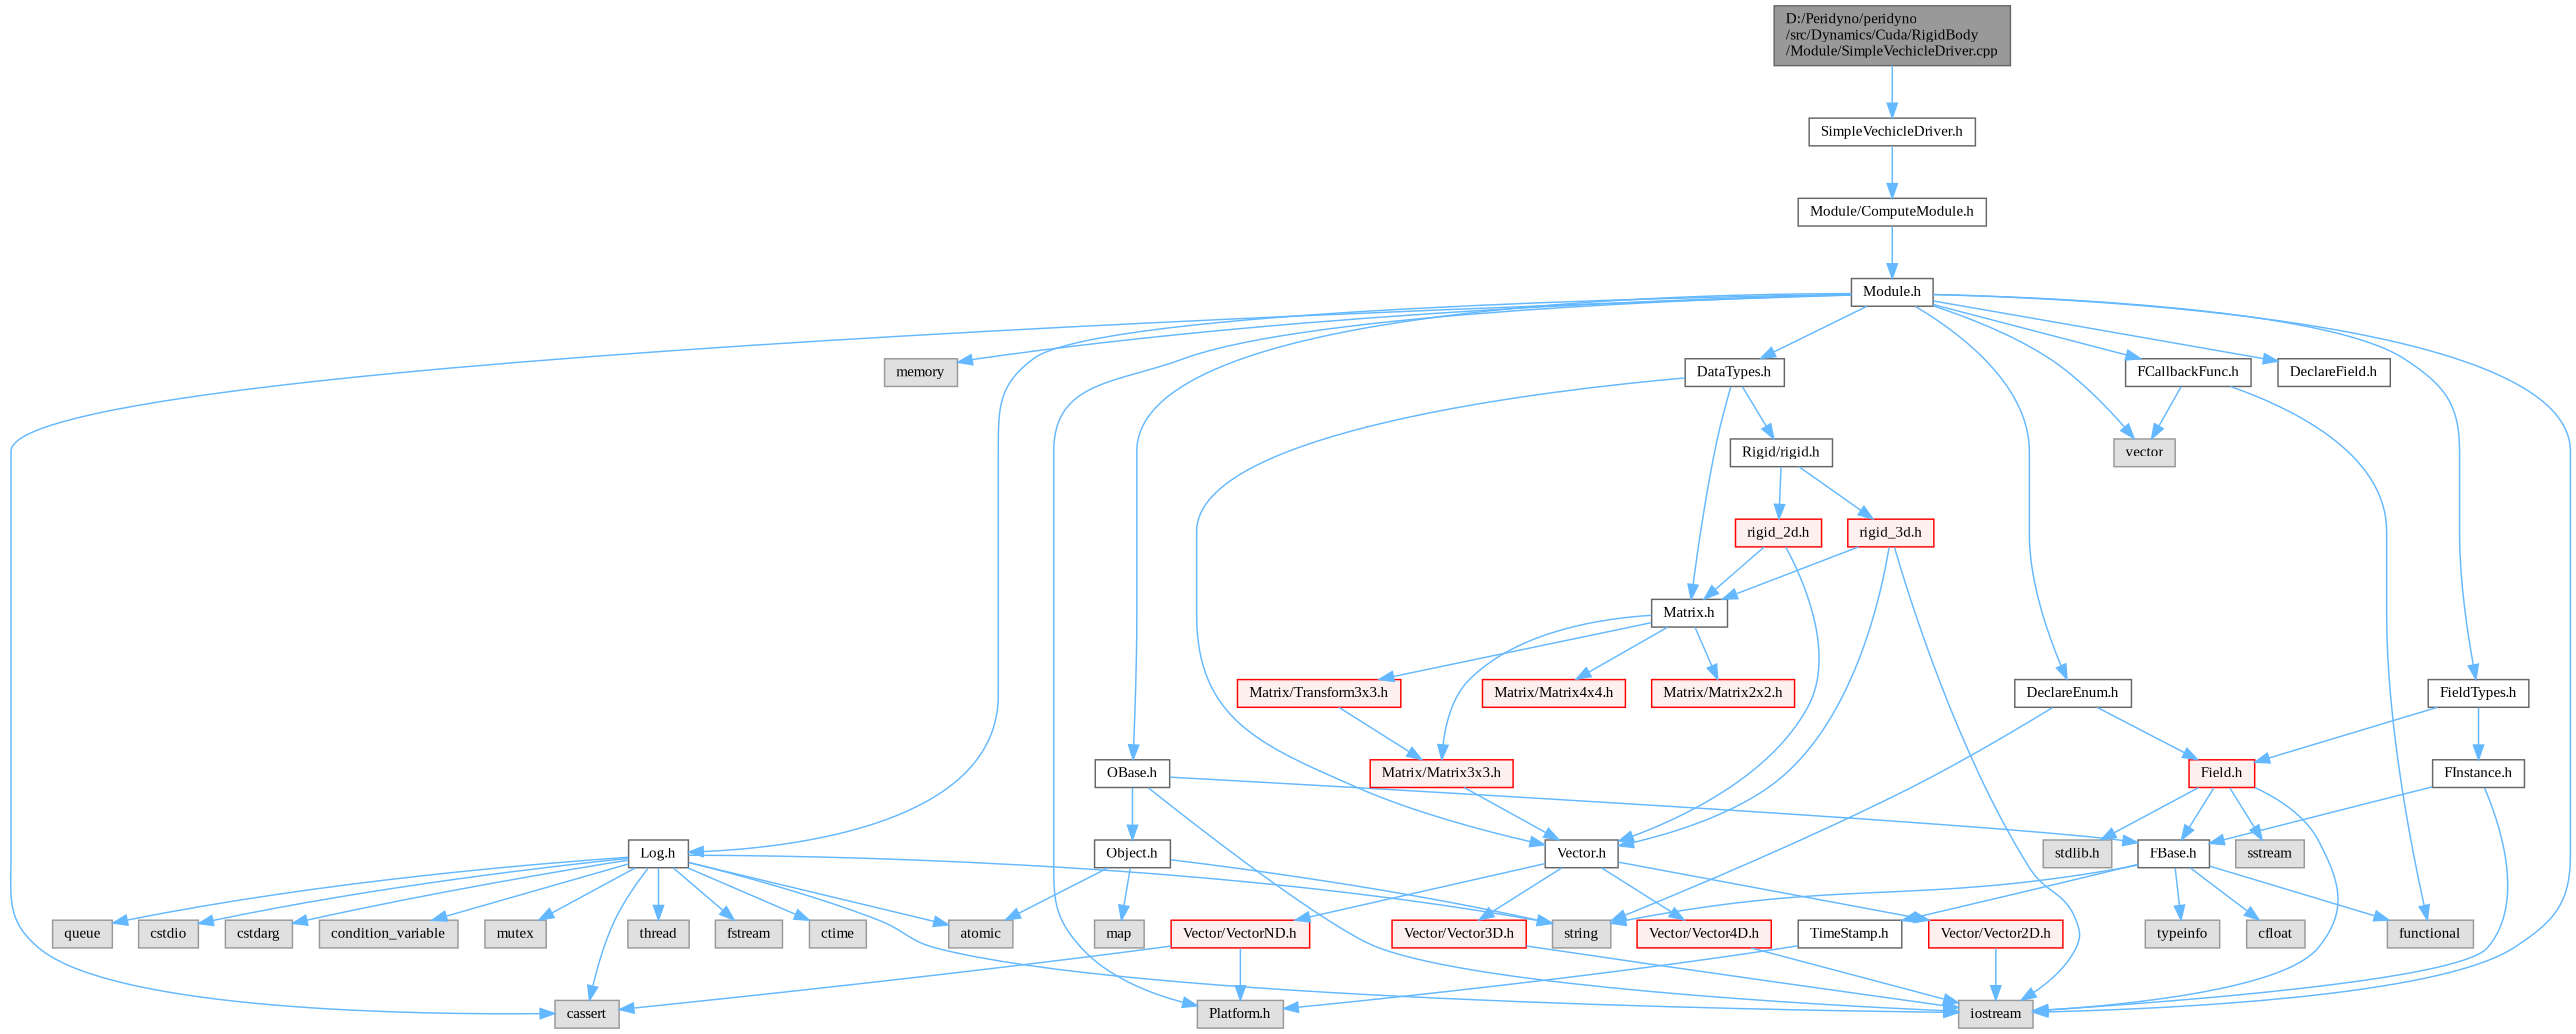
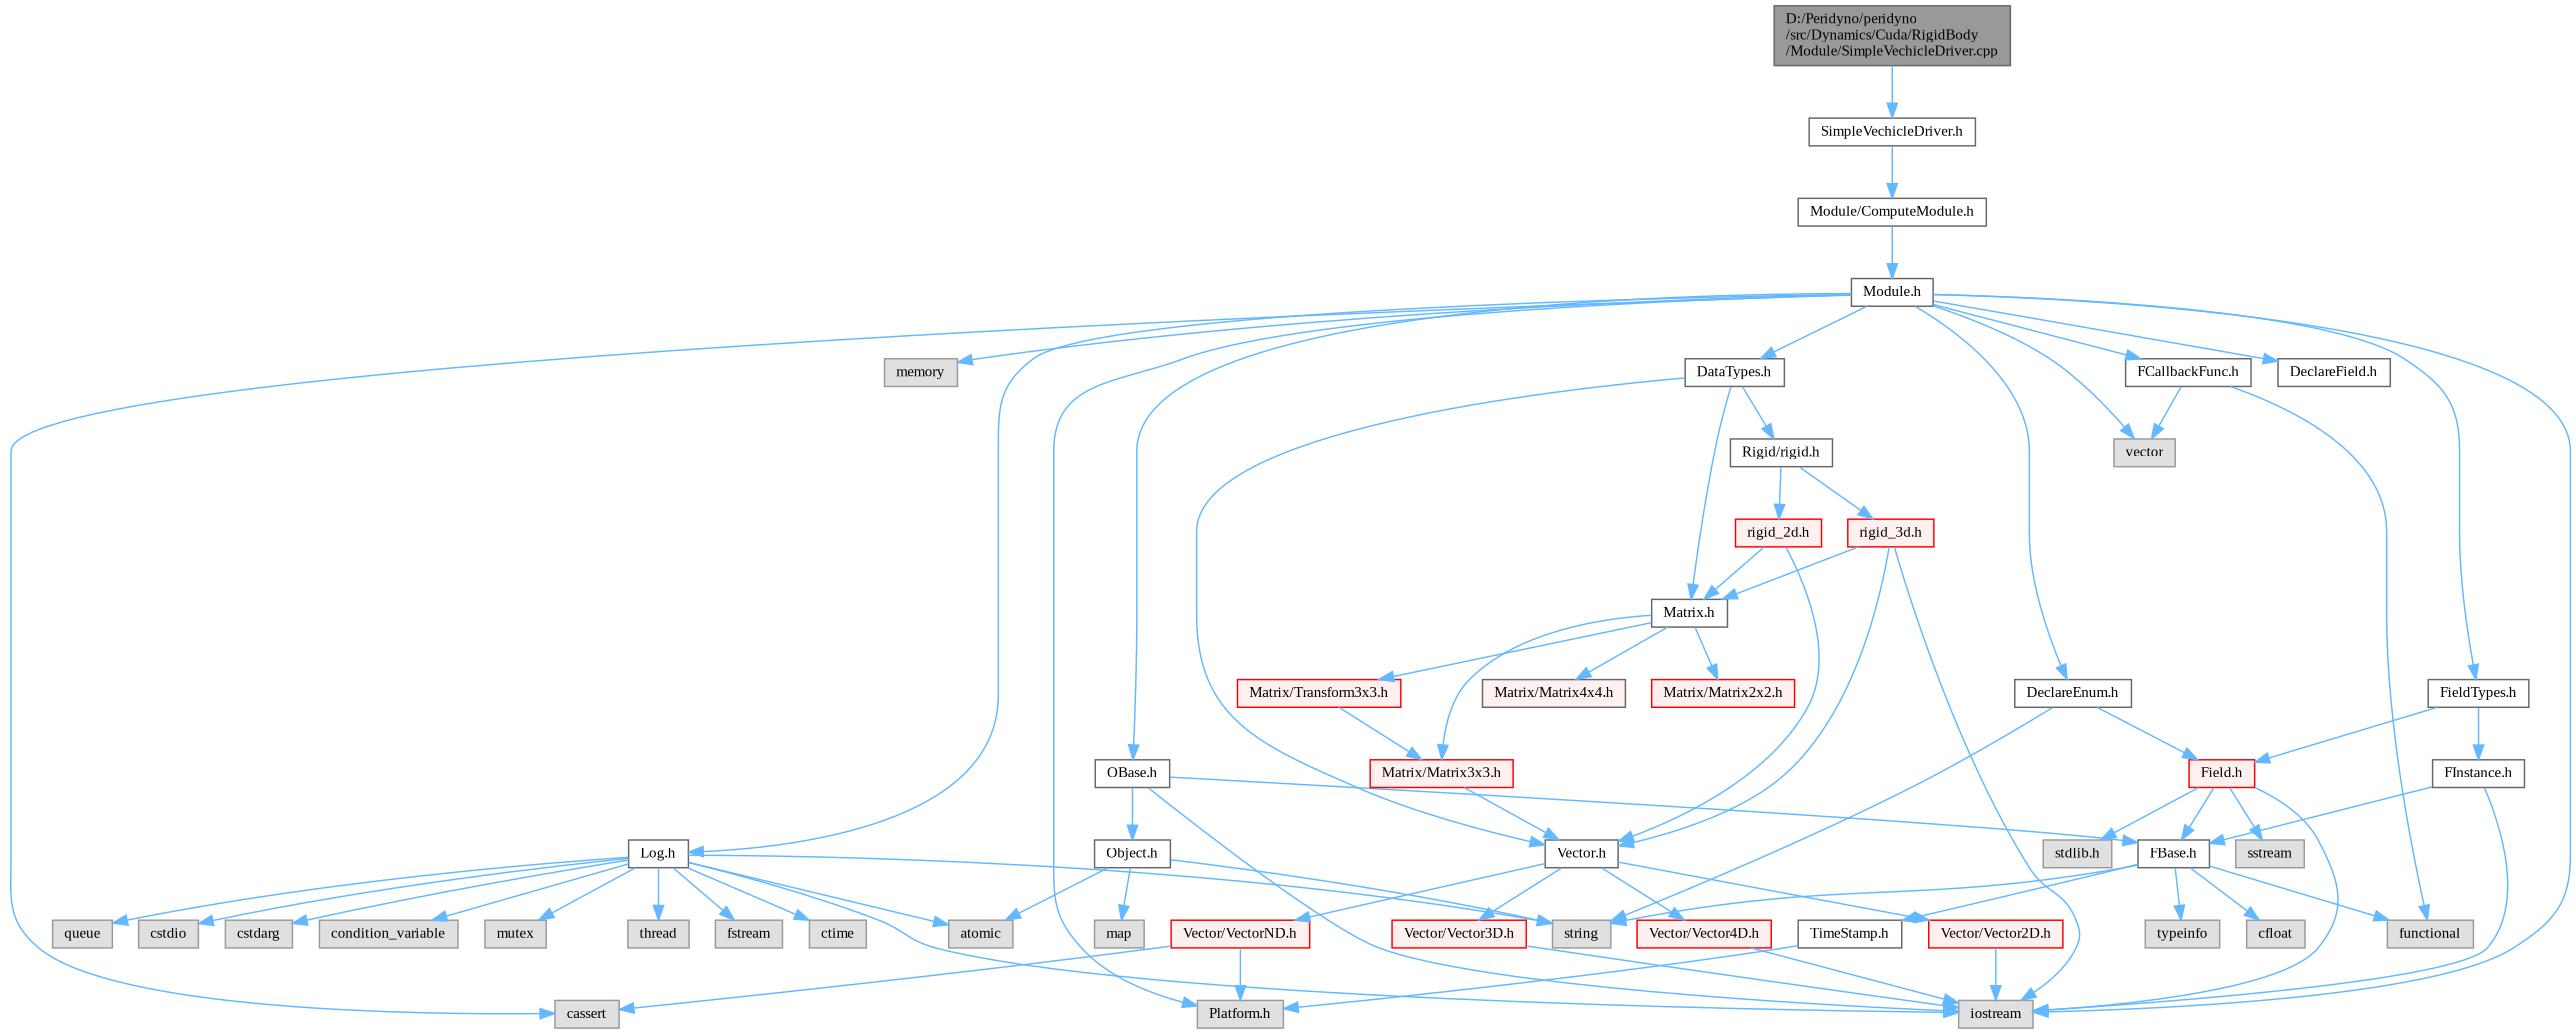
(1554, 693) -> (1554, 693)
(613, 923) -> none
